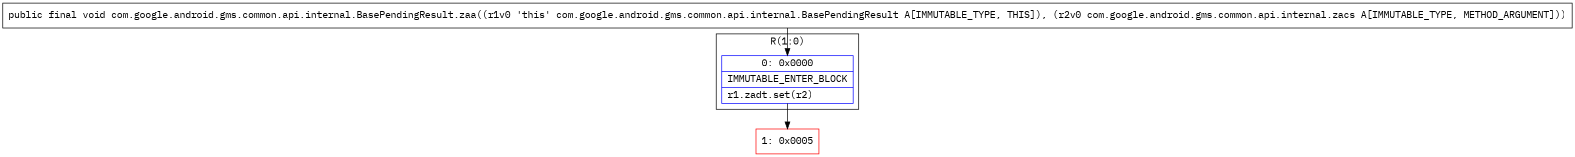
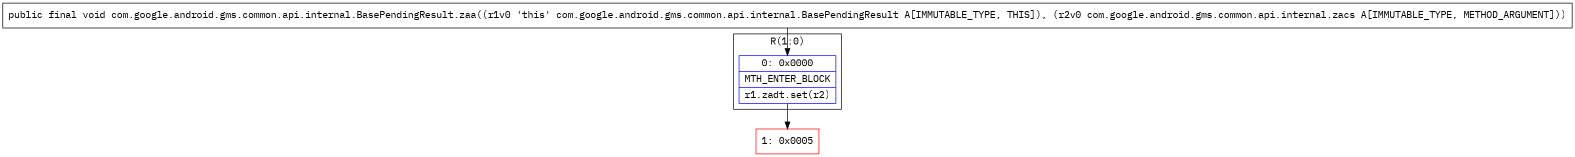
(787, 79) -> (787, 79)
